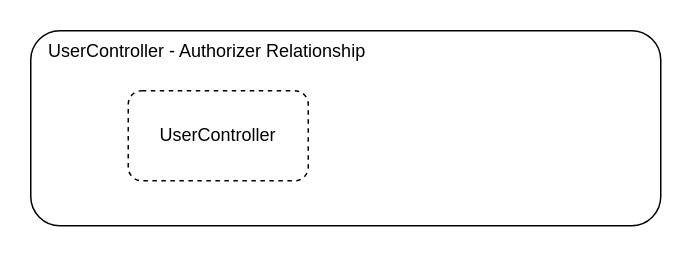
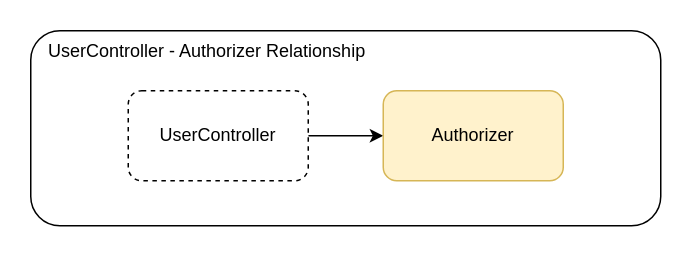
none -> (340, 136)
none -> (473, 136)
